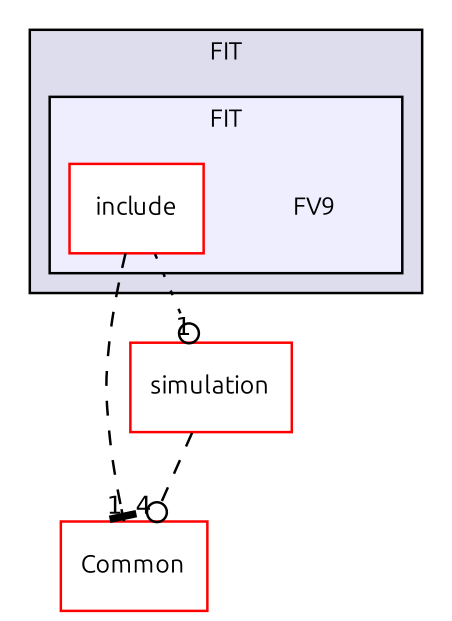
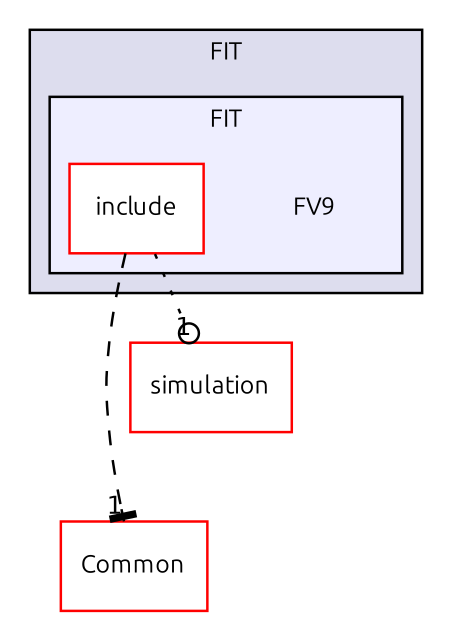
(177, 468) -> none
